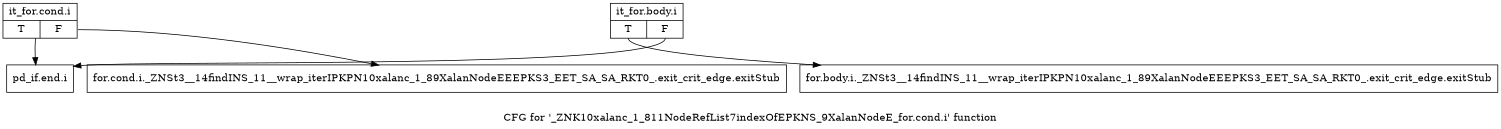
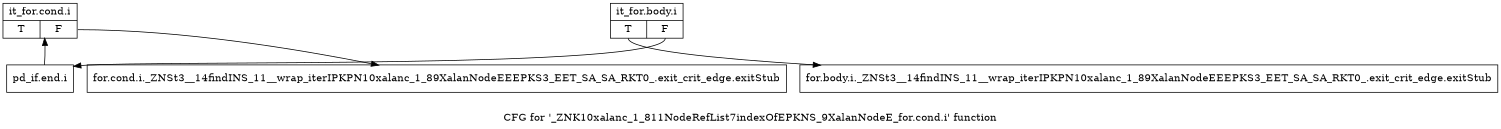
(35, 48) -> (45, 55)
